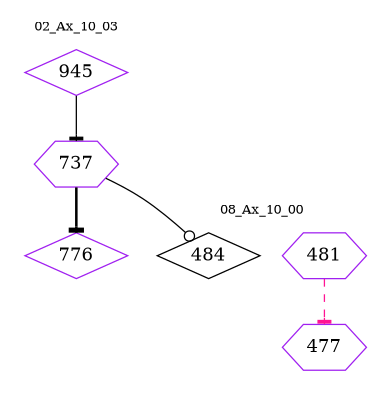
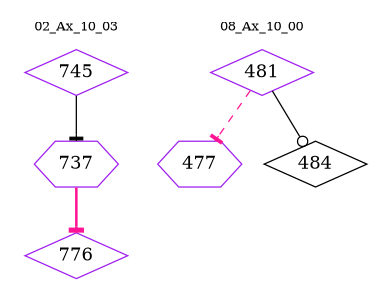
(76, 73) -> (76, 73)
(76, 207) -> (76, 207)
(156, 208) -> (286, 114)
(324, 256) -> (262, 73)
